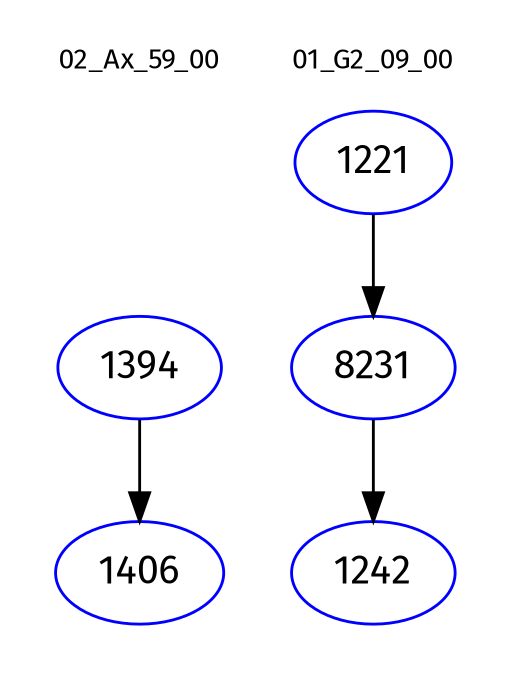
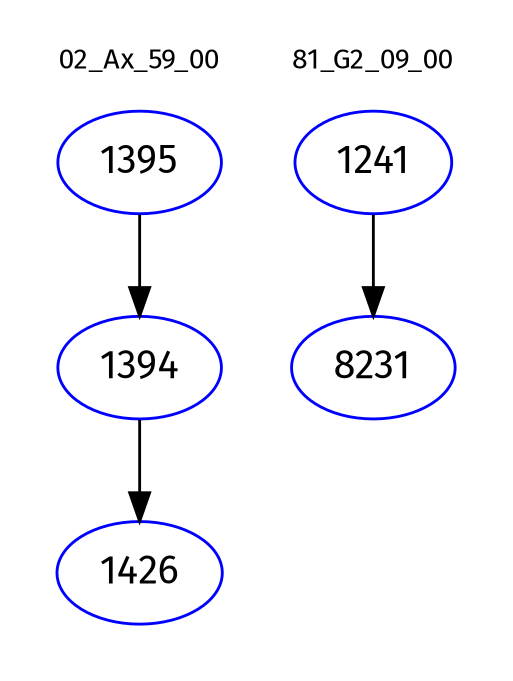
(373, 61) -> (373, 61)
none -> (140, 162)
(373, 162) -> (373, 162)
(140, 573) -> (140, 573)
(373, 573) -> none
